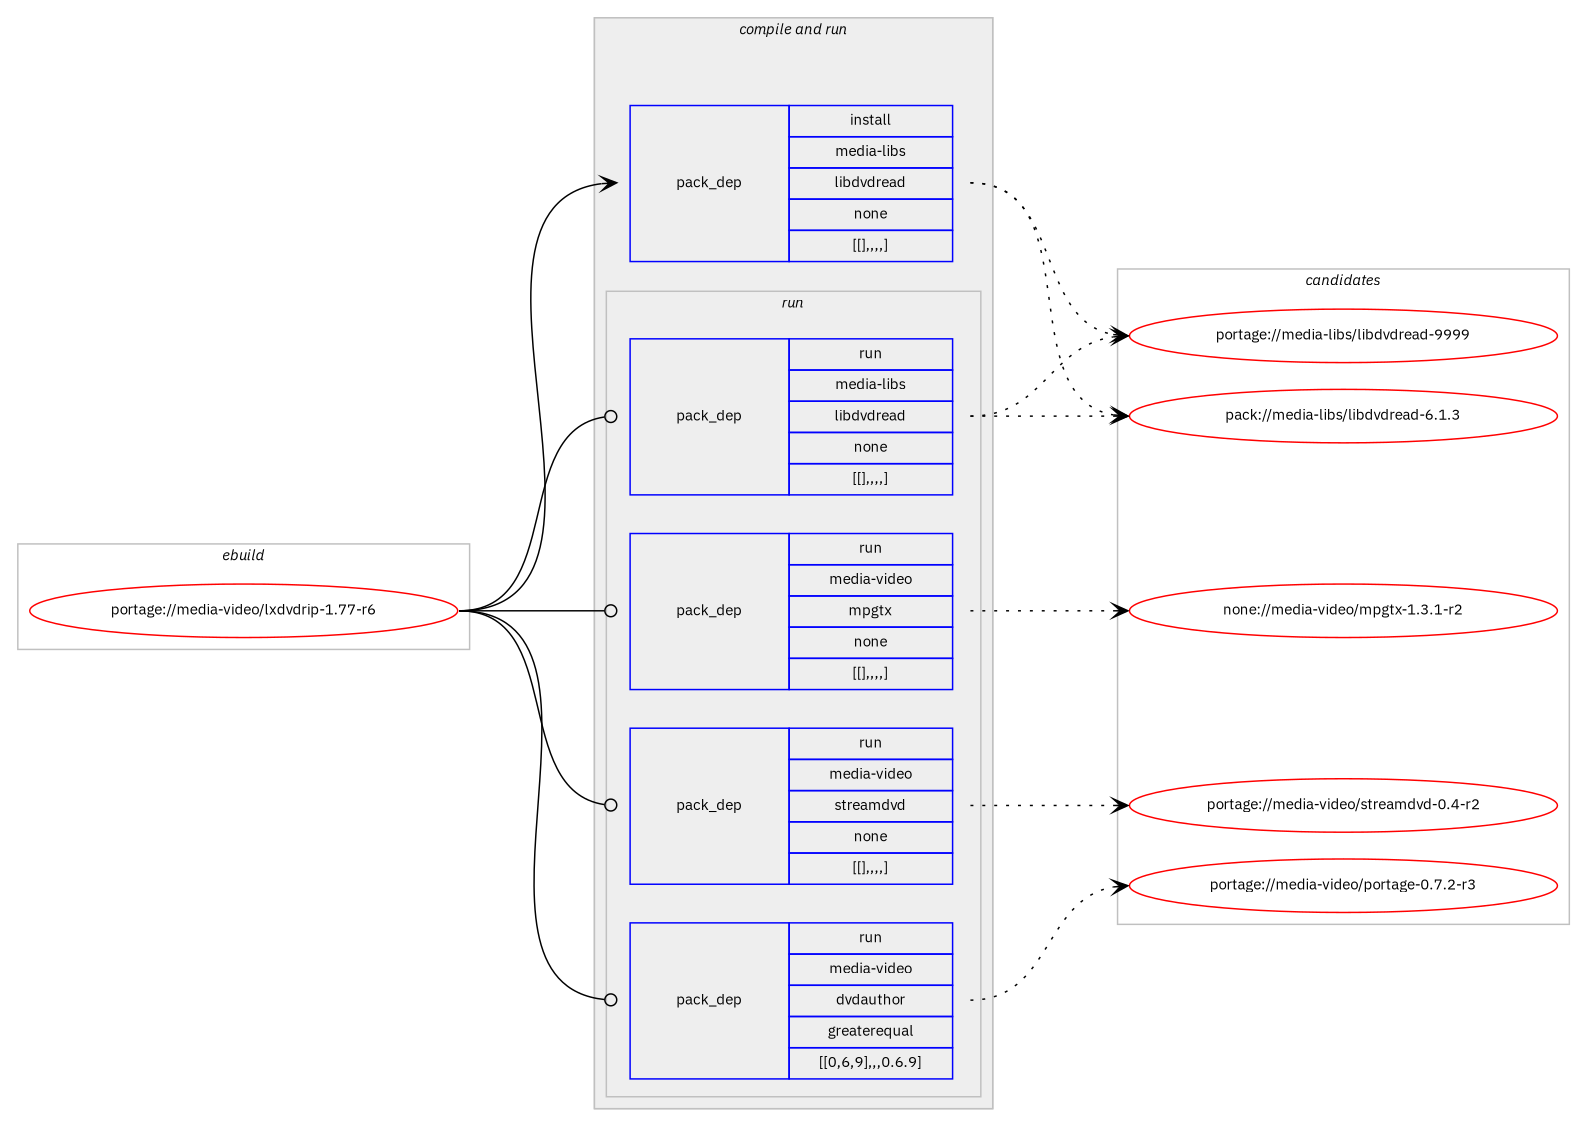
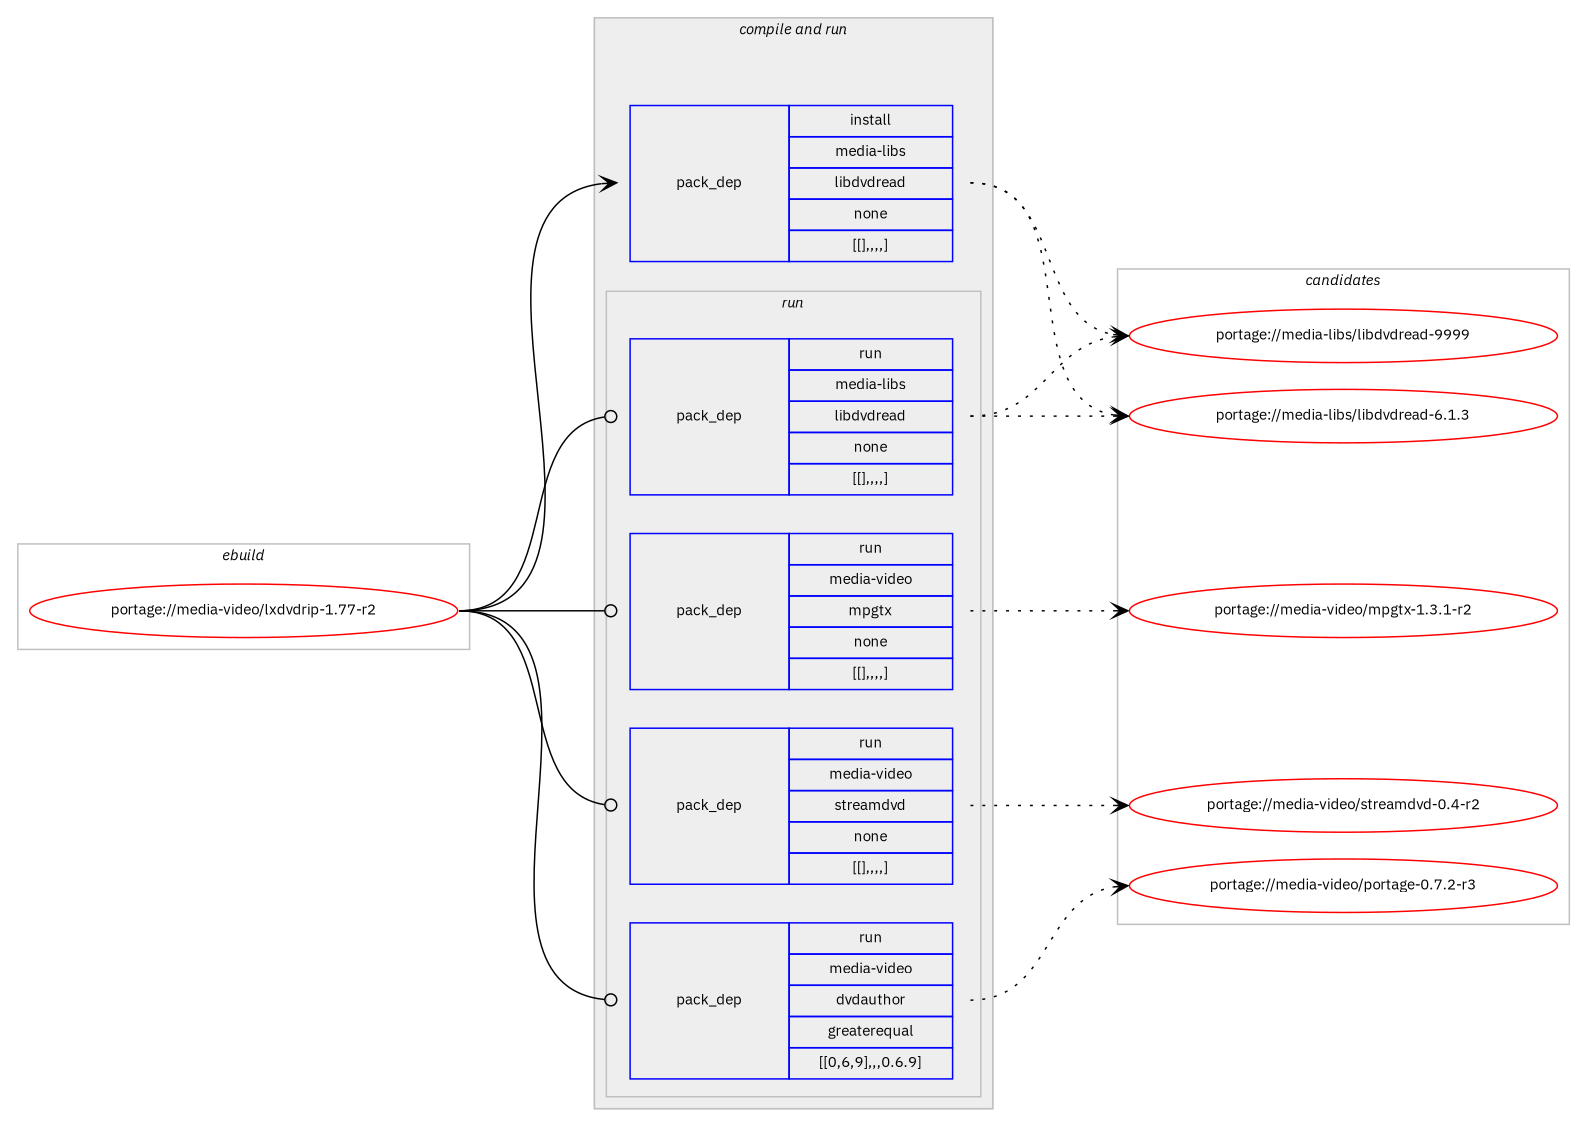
(1343, 416) -> (1343, 416)
(244, 611) -> (244, 611)
(1343, 611) -> (1343, 611)
